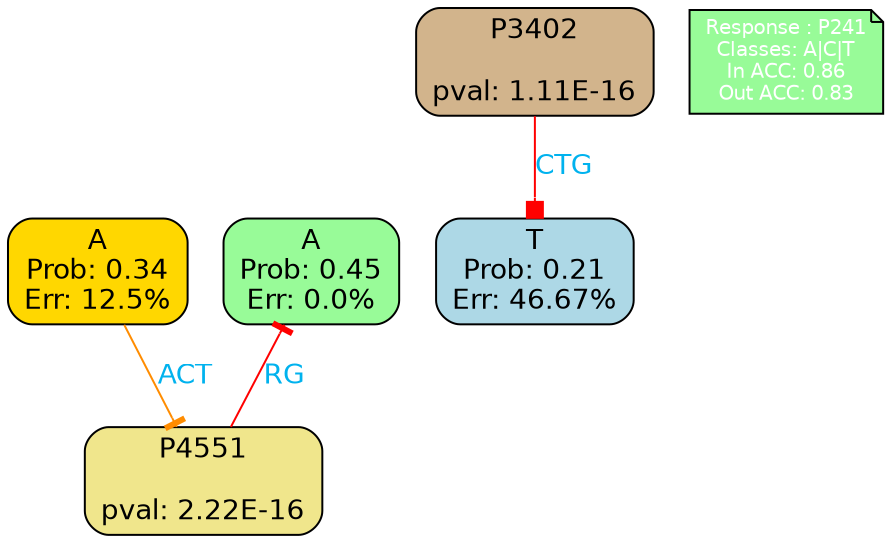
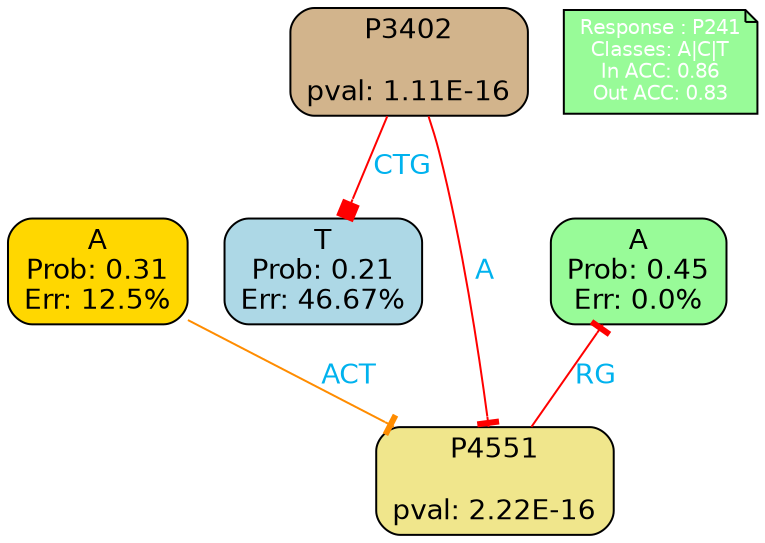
none -> (464, 265)
(98, 271) -> (98, 271)
